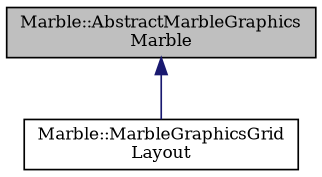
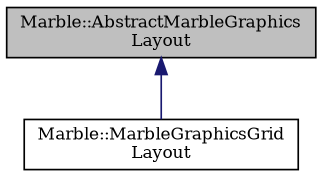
(161, 33) -> (161, 33)
